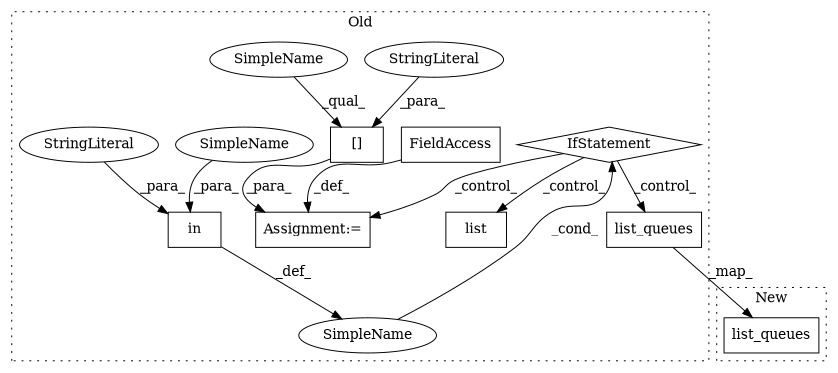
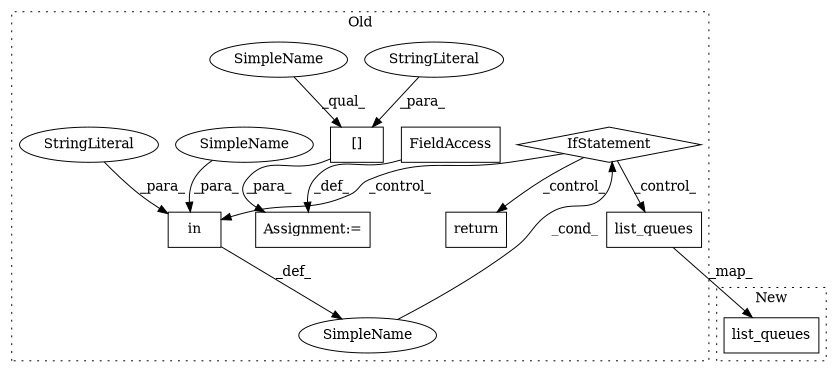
(468, 175) -> (393, 171)
(476, 230) -> (476, 230)
